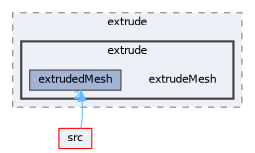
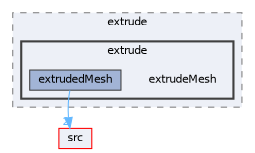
(82, 115) -> (68, 104)
